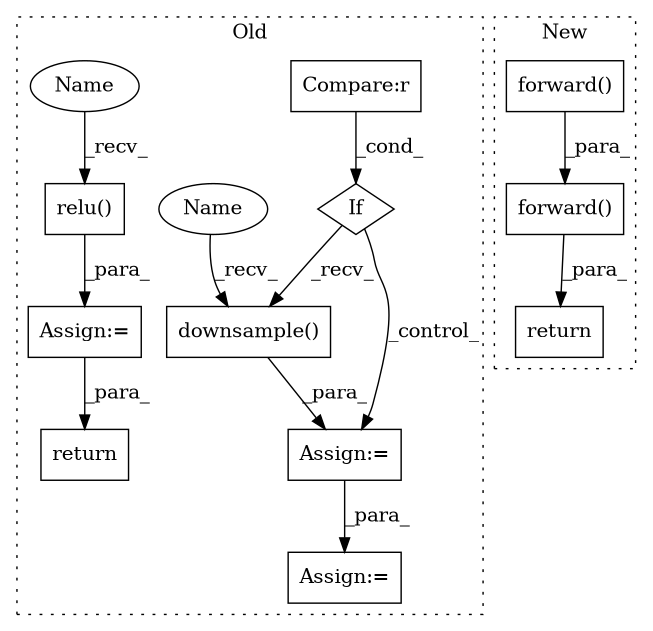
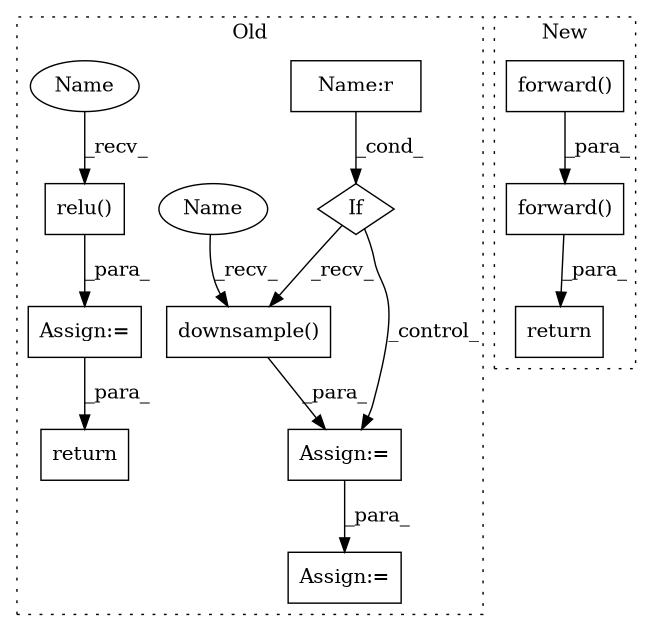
(356, 86) -> (356, 86)
